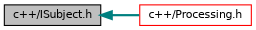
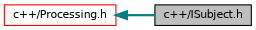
(126, 15) -> (141, 15)
